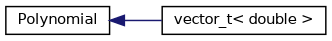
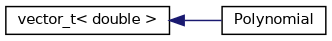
(143, 20) -> (203, 20)
